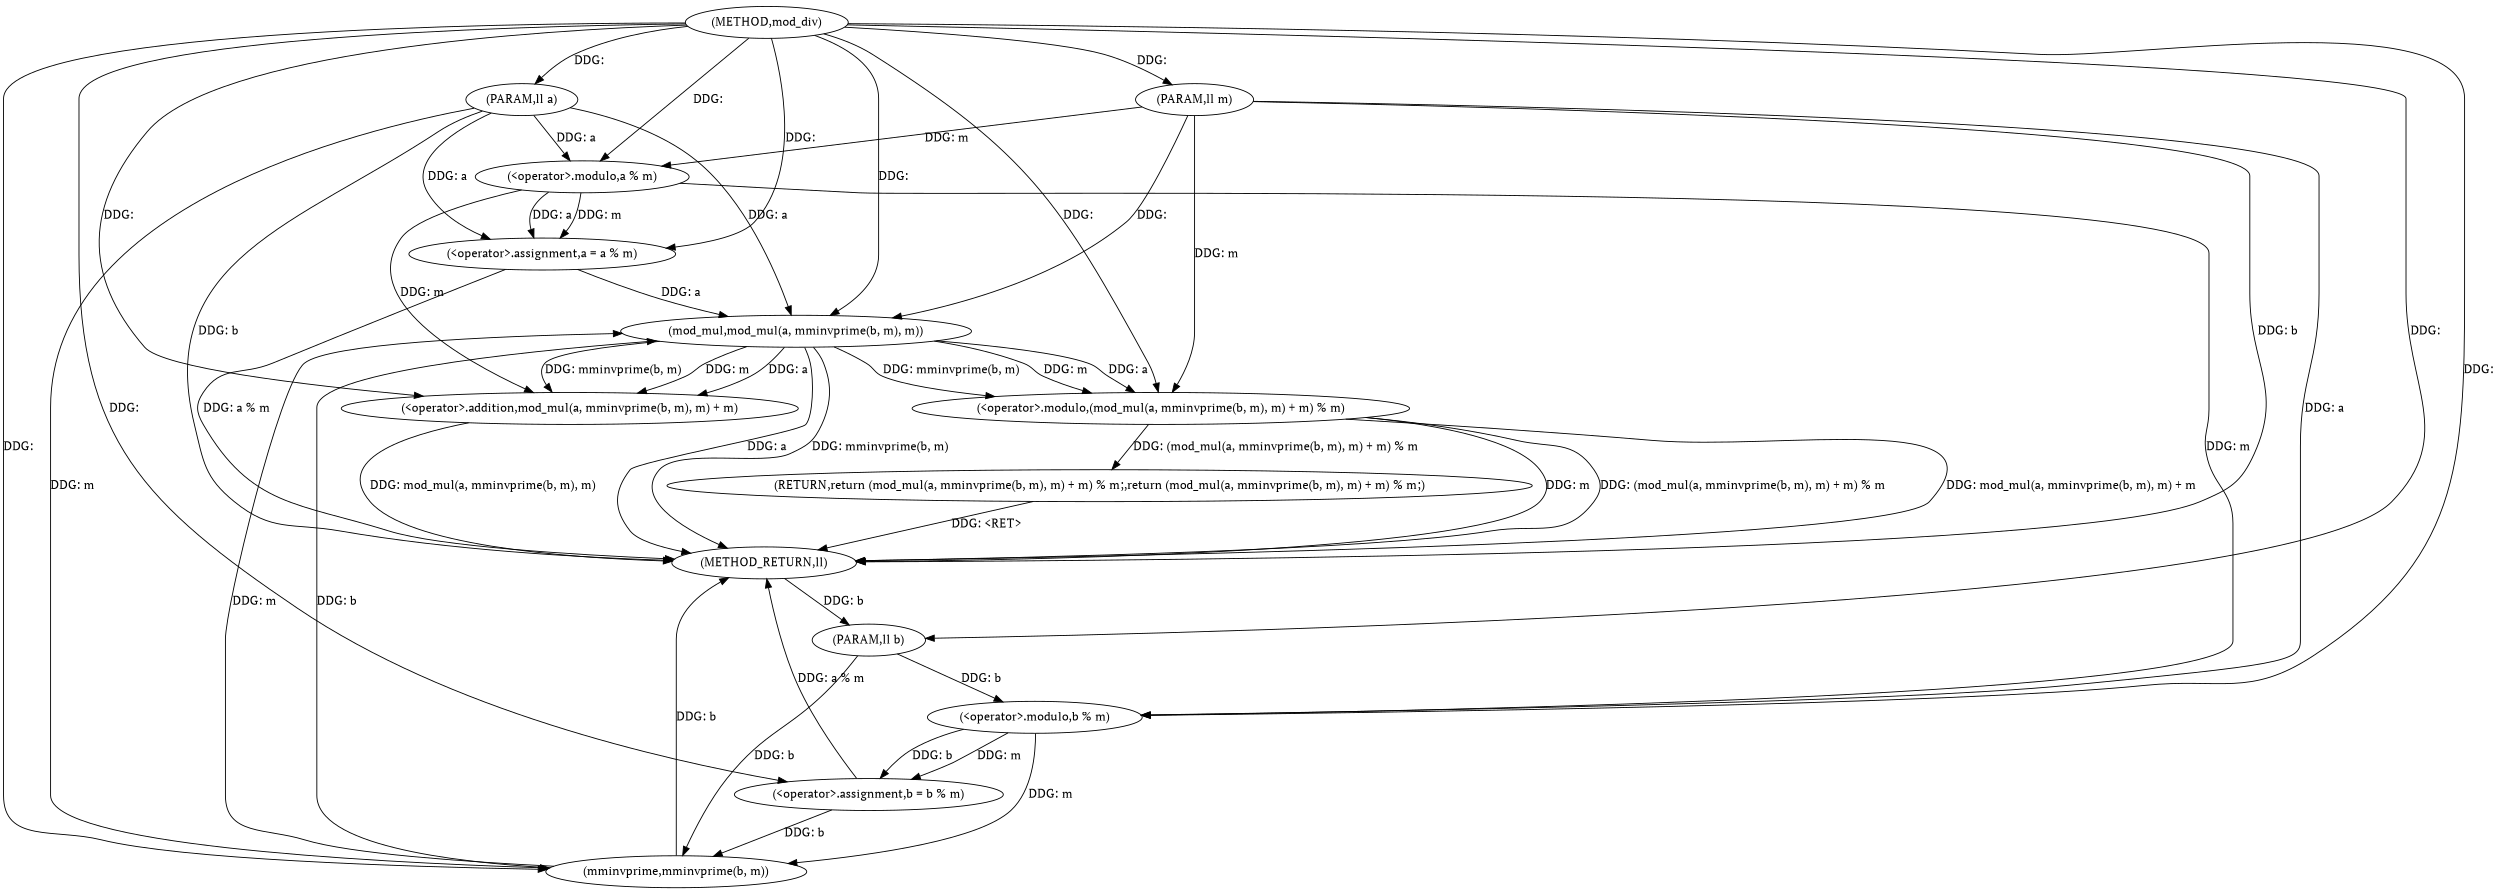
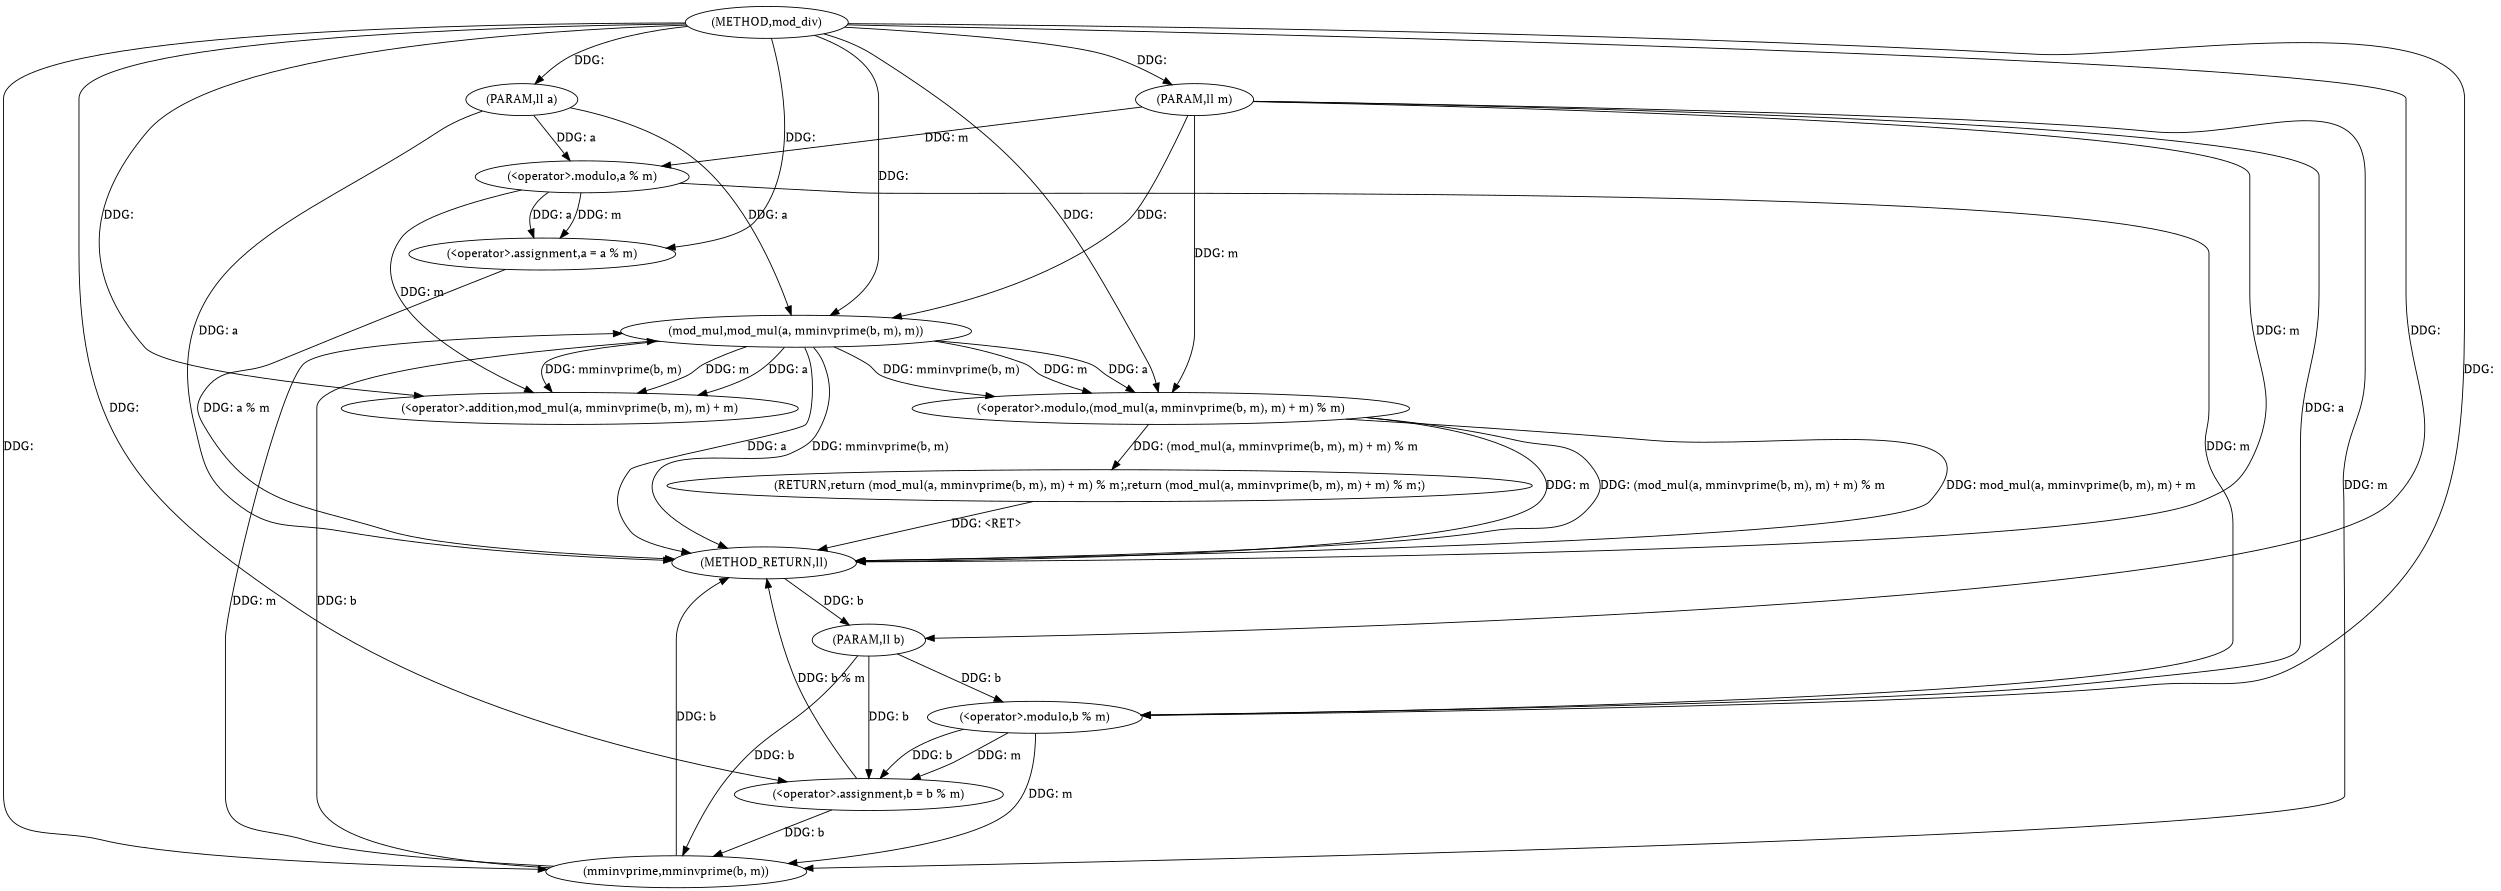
(678, 97) -> none
(424, 172) -> none
(647, 295) -> none
(219, 331) -> (219, 331)
(2278, 331) -> (2278, 331)
(437, 534) -> none
(51, 574) -> (2345, 678)
(832, 679) -> (832, 679)
none -> (869, 713)
